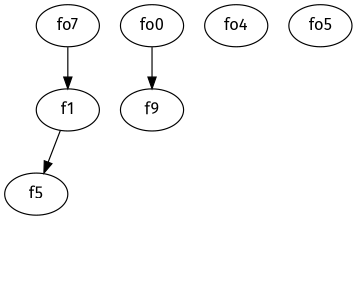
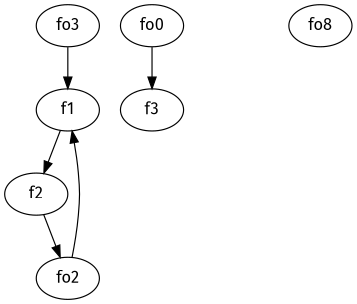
(68, 26) -> (68, 26)
(236, 26) -> none
(320, 26) -> (320, 26)
(152, 110) -> (152, 110)
(36, 194) -> (36, 194)
none -> (68, 278)
